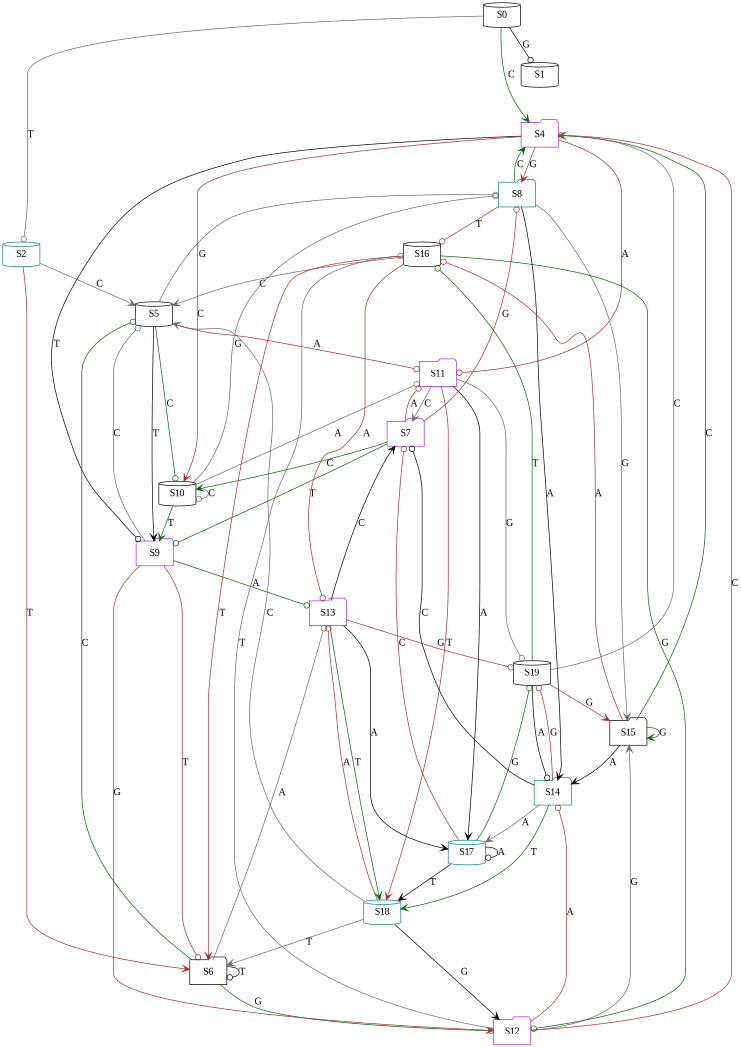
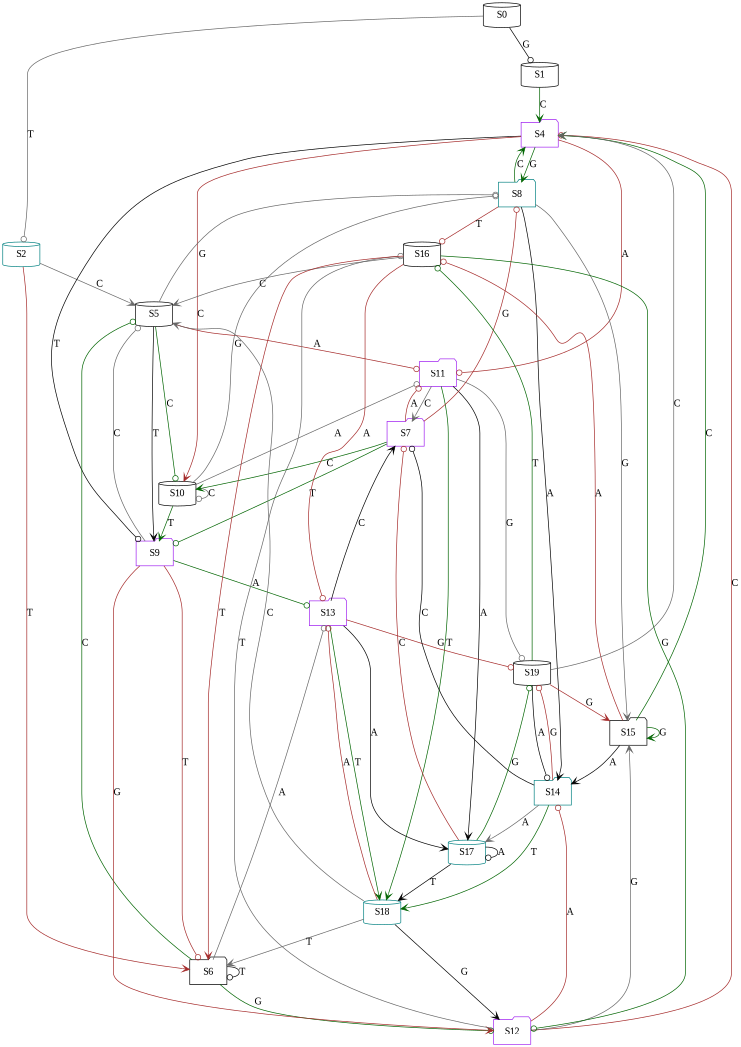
(505, 75) -> (540, 101)
(530, 161) -> (530, 161)
(445, 643) -> (445, 643)
